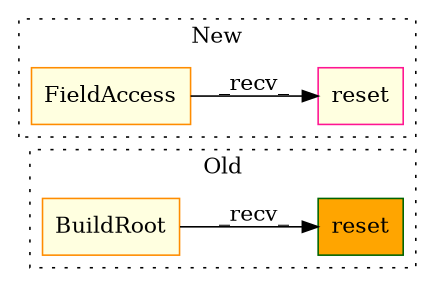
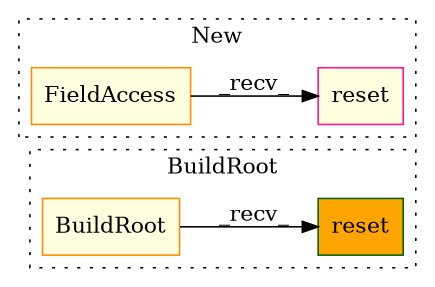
(223, 168) -> (223, 168)
